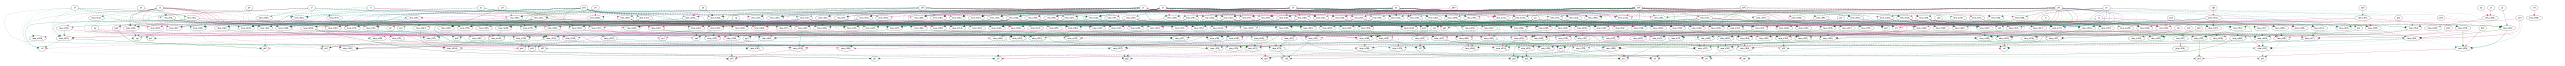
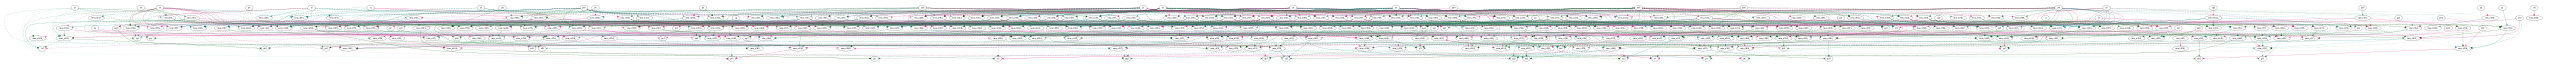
(2491, 8) -> none
none -> (1476, 12)
(2171, 18) -> none
(393, 22) -> (393, 22)
none -> (676, 28)
none -> (1385, 28)
(2189, 28) -> none
(265, 38) -> (323, 43)
(1491, 43) -> (1494, 43)
(522, 49) -> none
none -> (1829, 59)
